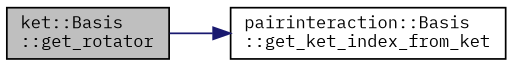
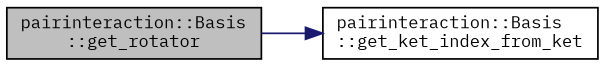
(88, 33) -> (134, 33)
